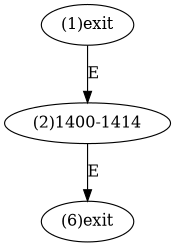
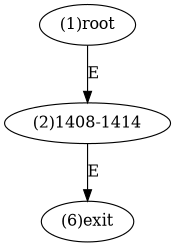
(88, 25) -> (88, 25)
(88, 123) -> (88, 123)
